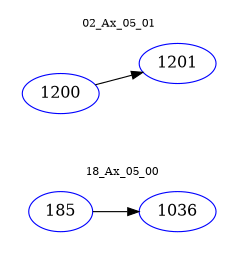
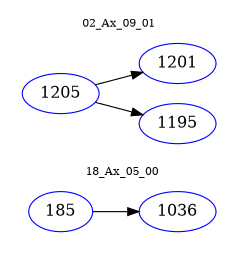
(119, 24) -> (119, 24)
(61, 94) -> (61, 94)
none -> (178, 124)
